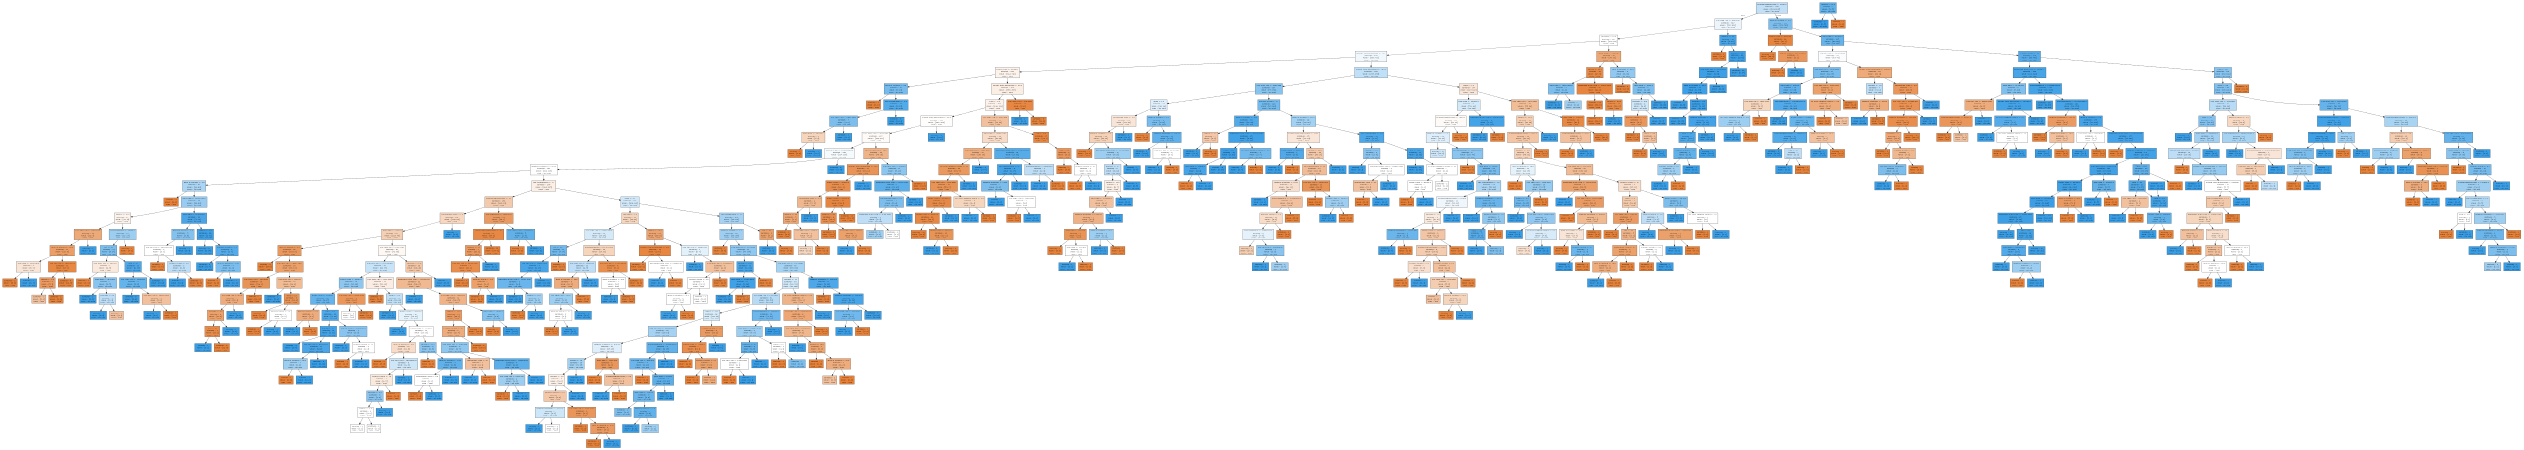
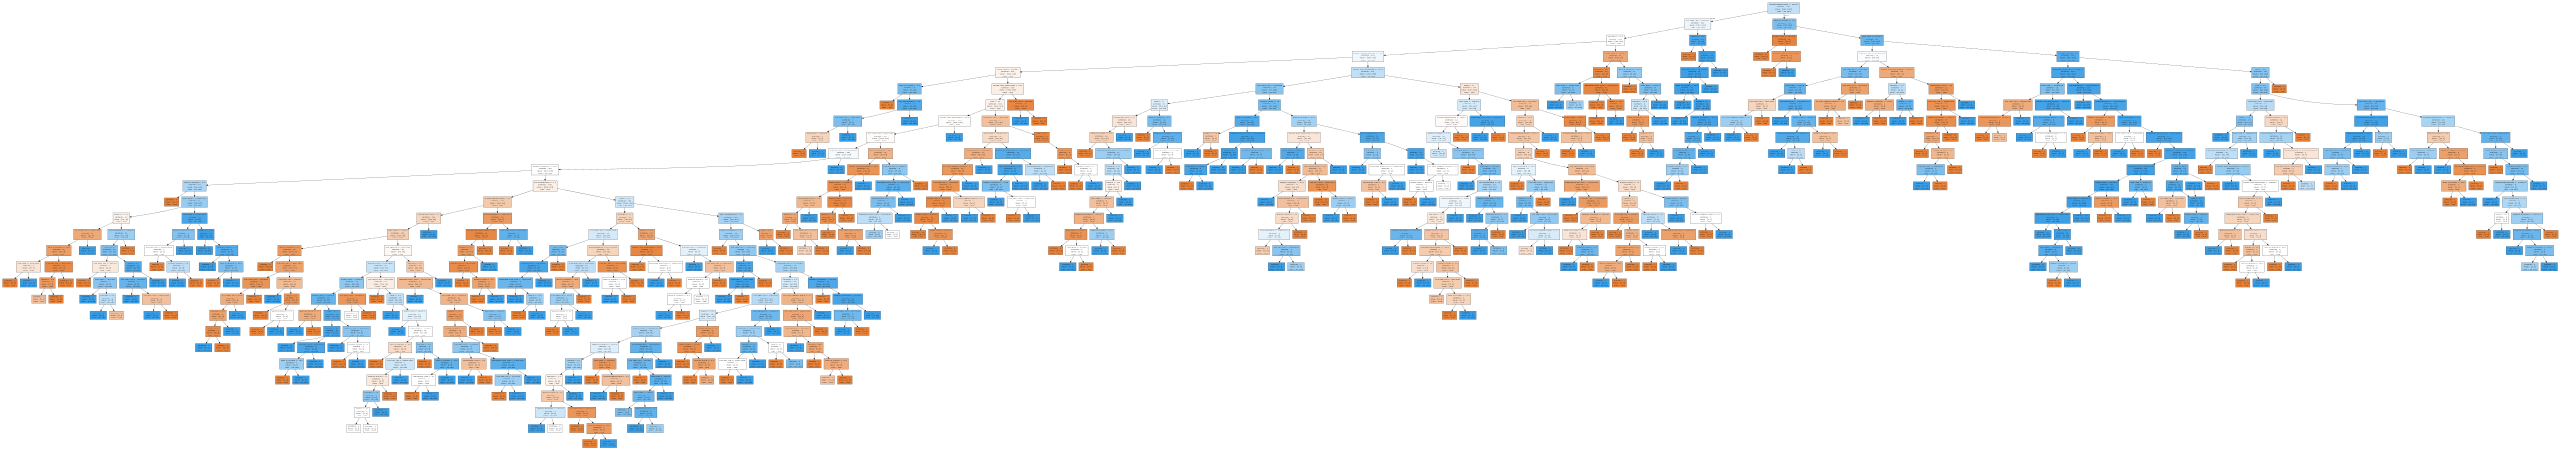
none -> (1901, 96)
